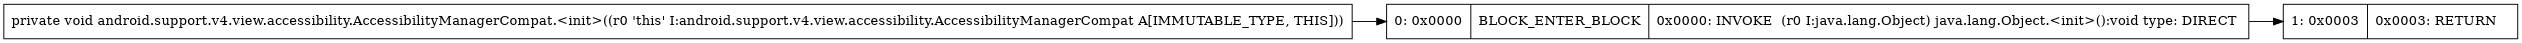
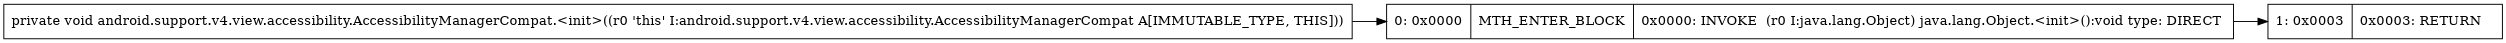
(1560, 21) -> (1552, 21)
